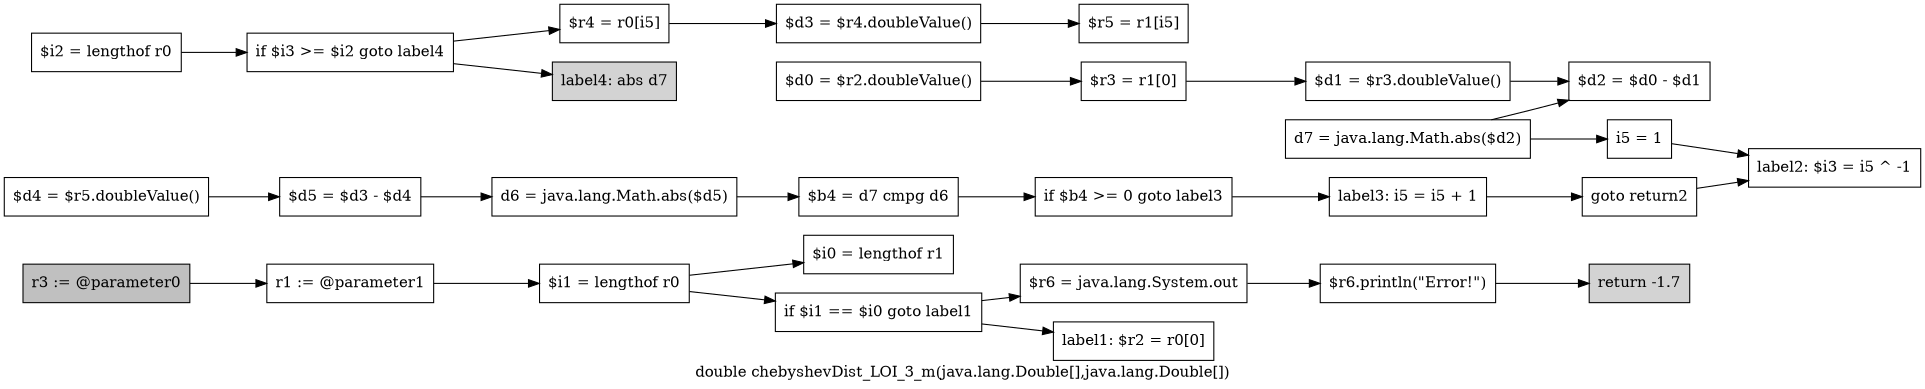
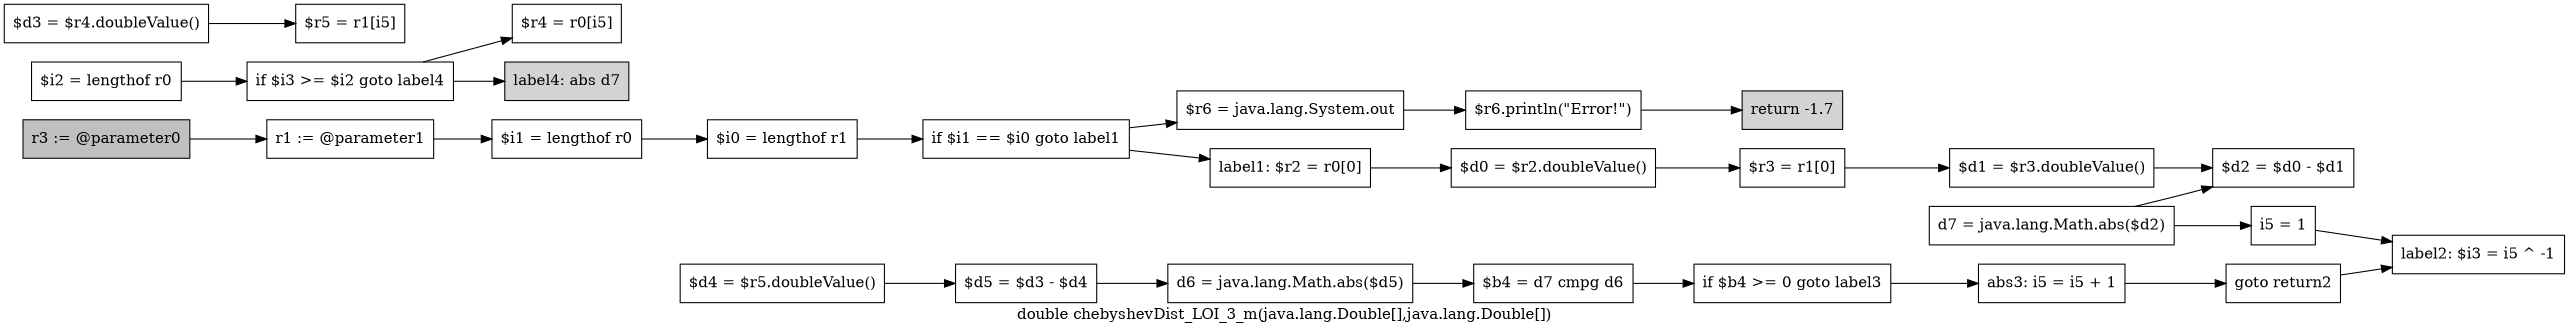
(717, 24) -> none
none -> (1406, 168)
(1408, 197) -> (2052, 283)
(727, 296) -> (885, 139)
